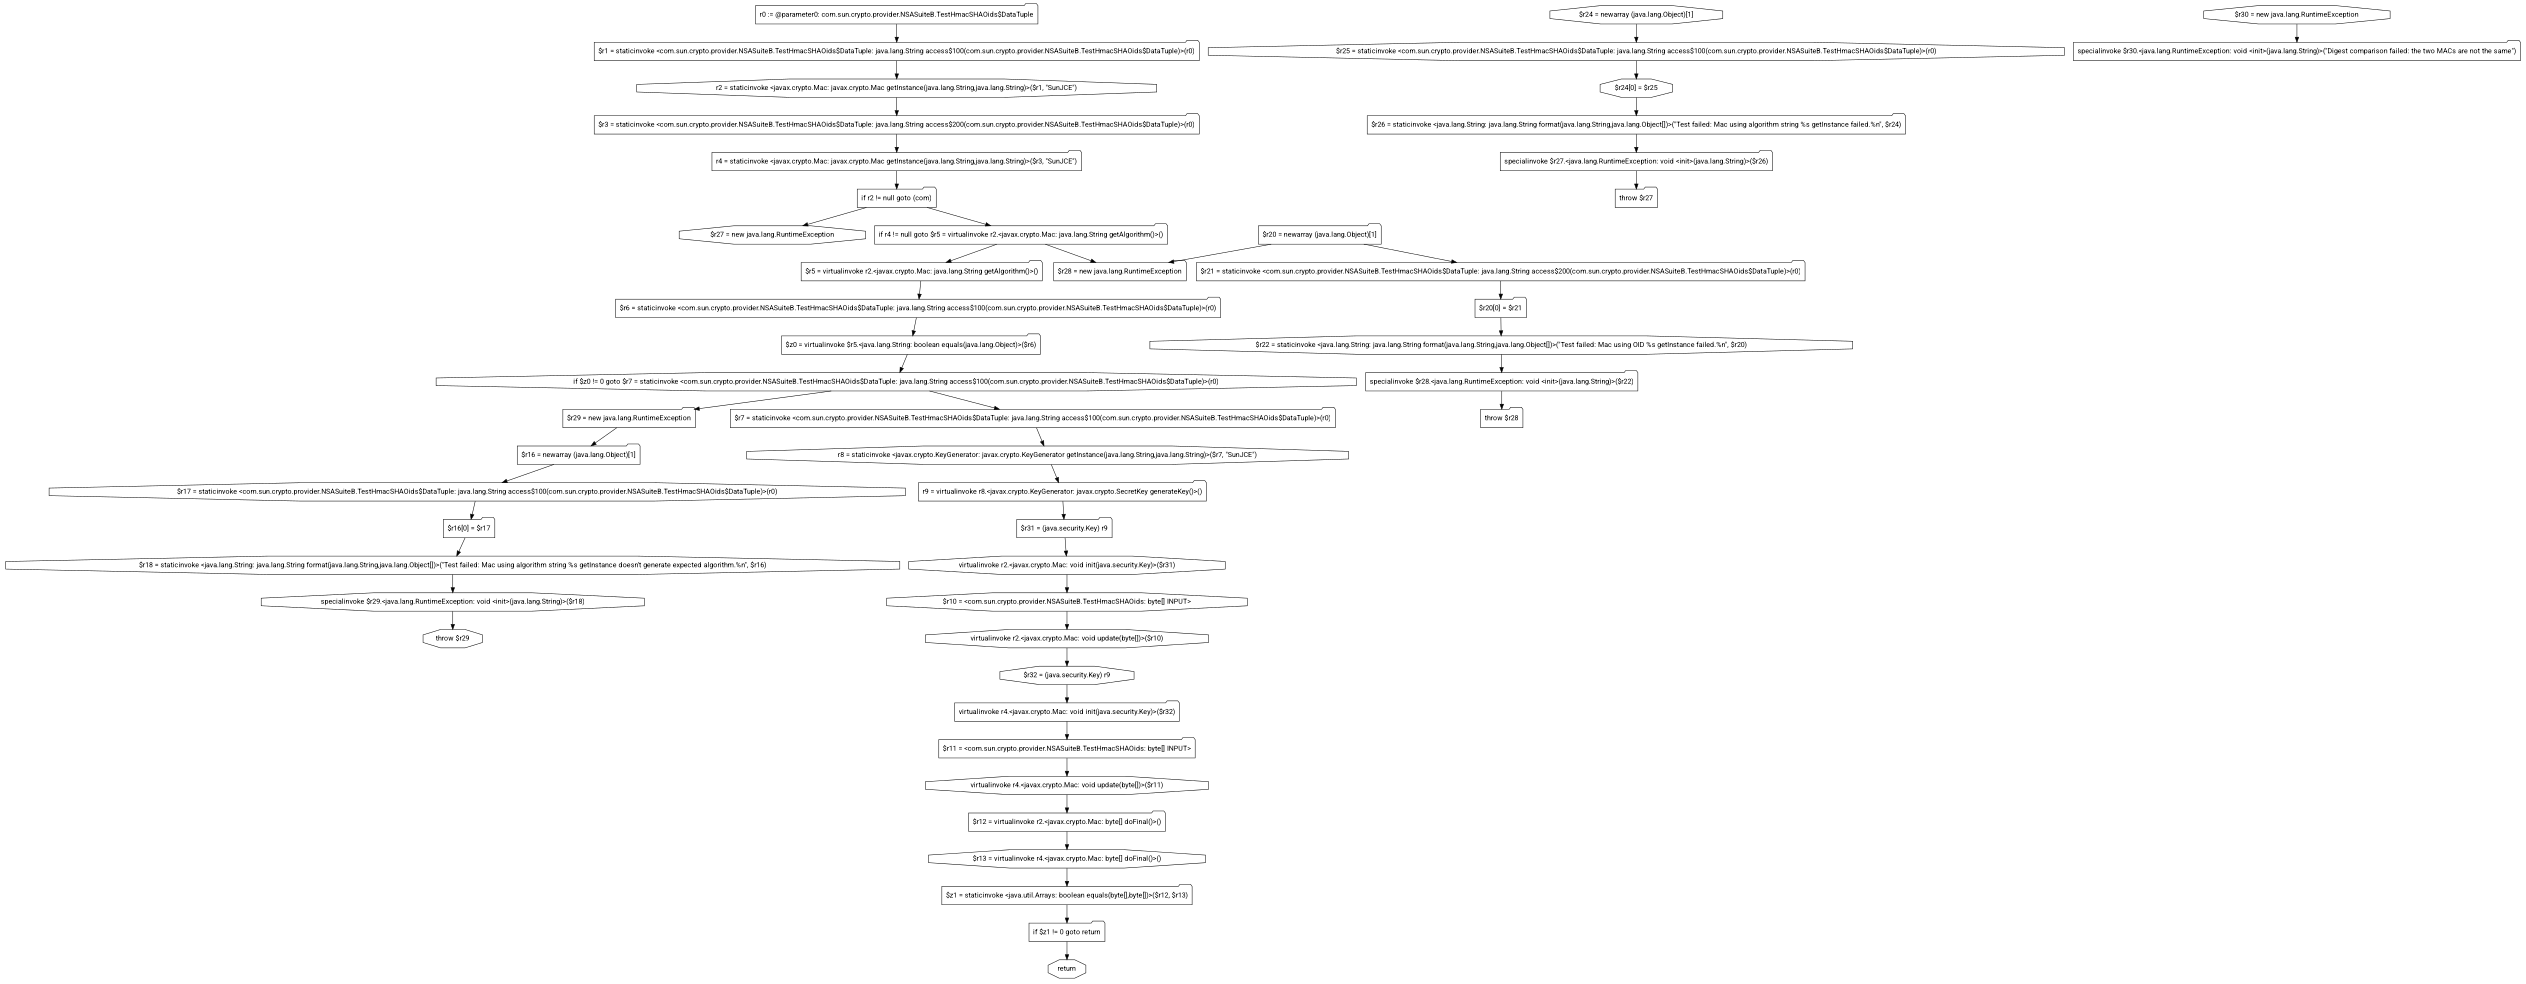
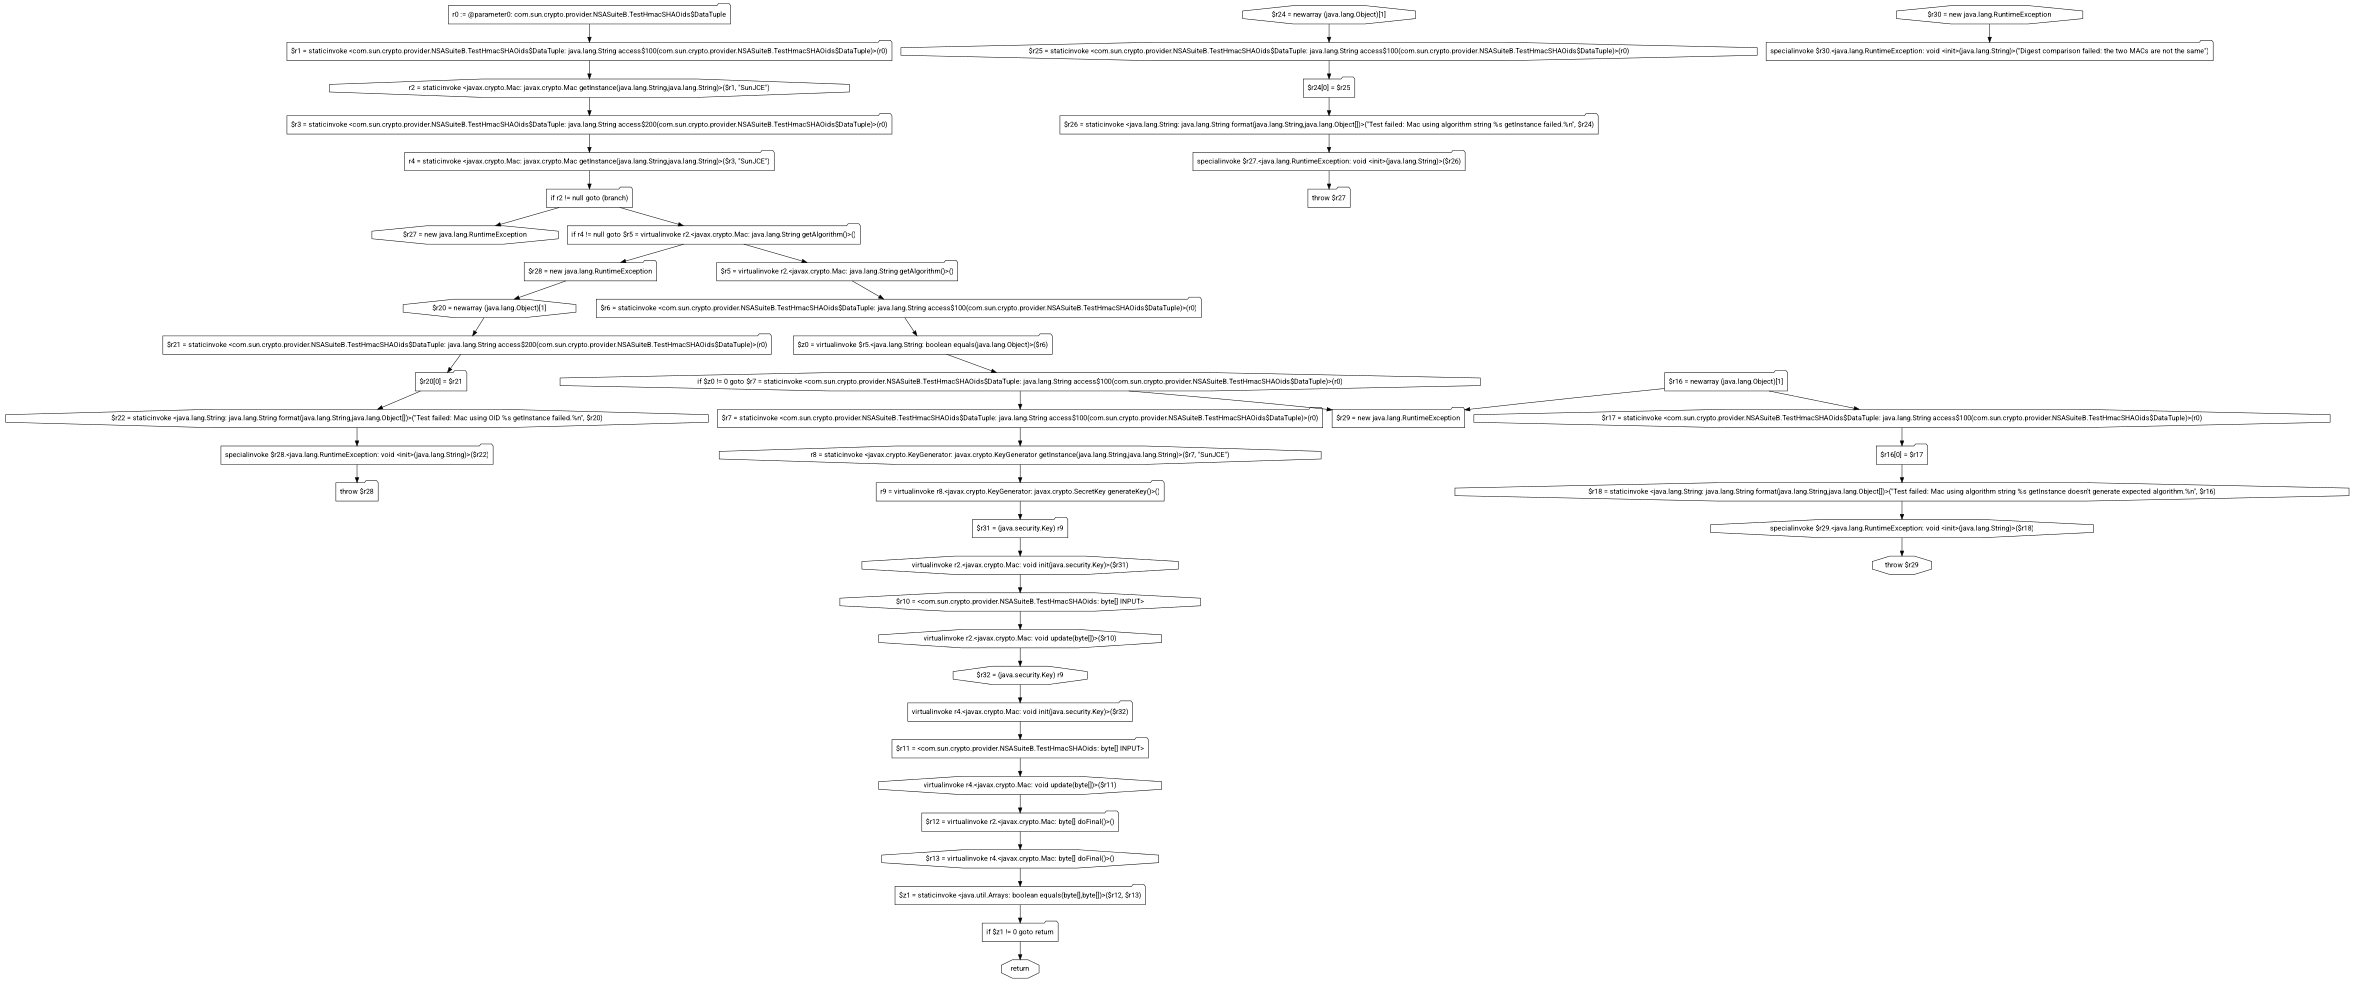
(1636, 88) -> (1329, 88)
(897, 198) -> (589, 198)
(1320, 235) -> (490, 308)
(1223, 253) -> (543, 289)
(606, 435) -> (1567, 399)
